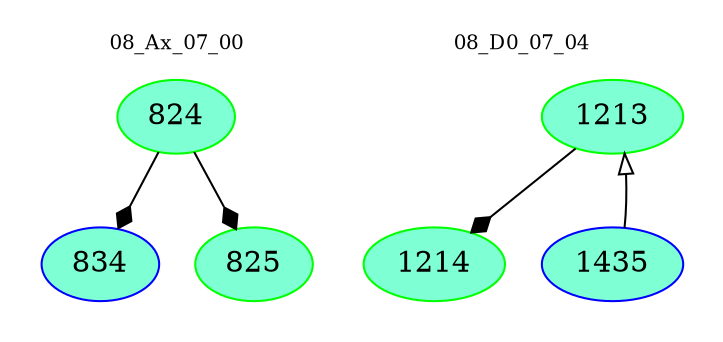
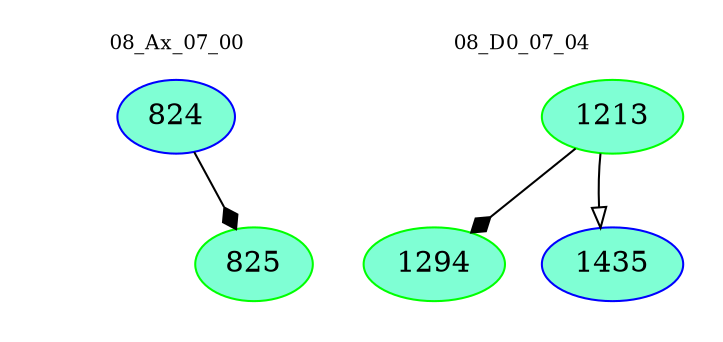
(176, 117) -> (176, 117)
(626, 201) -> (599, 180)
(100, 264) -> none
(434, 264) -> (434, 264)
